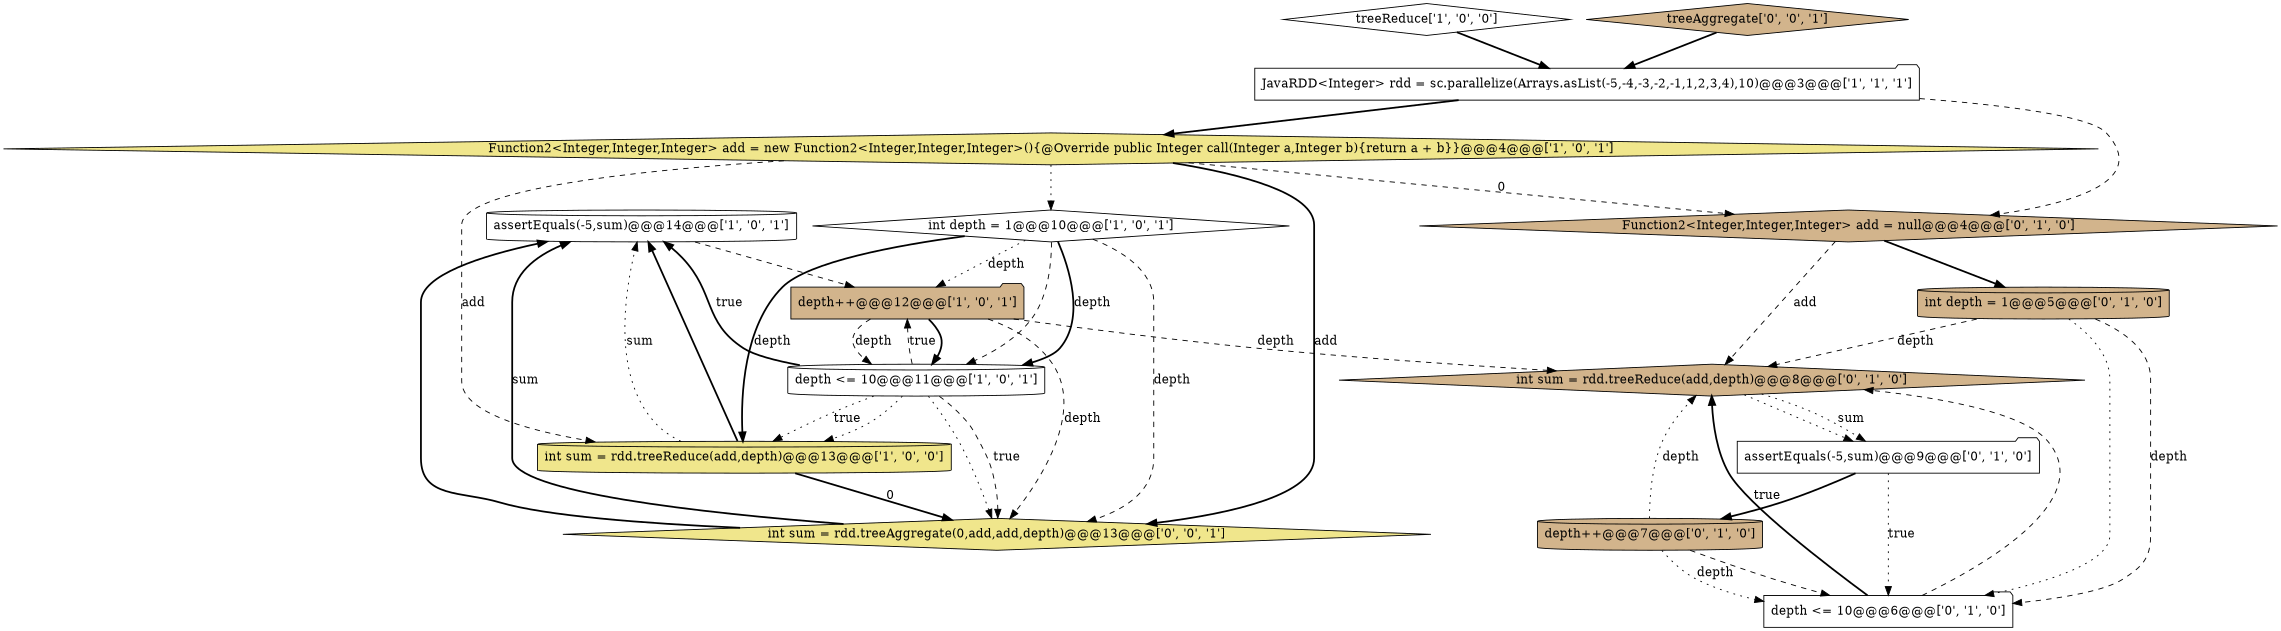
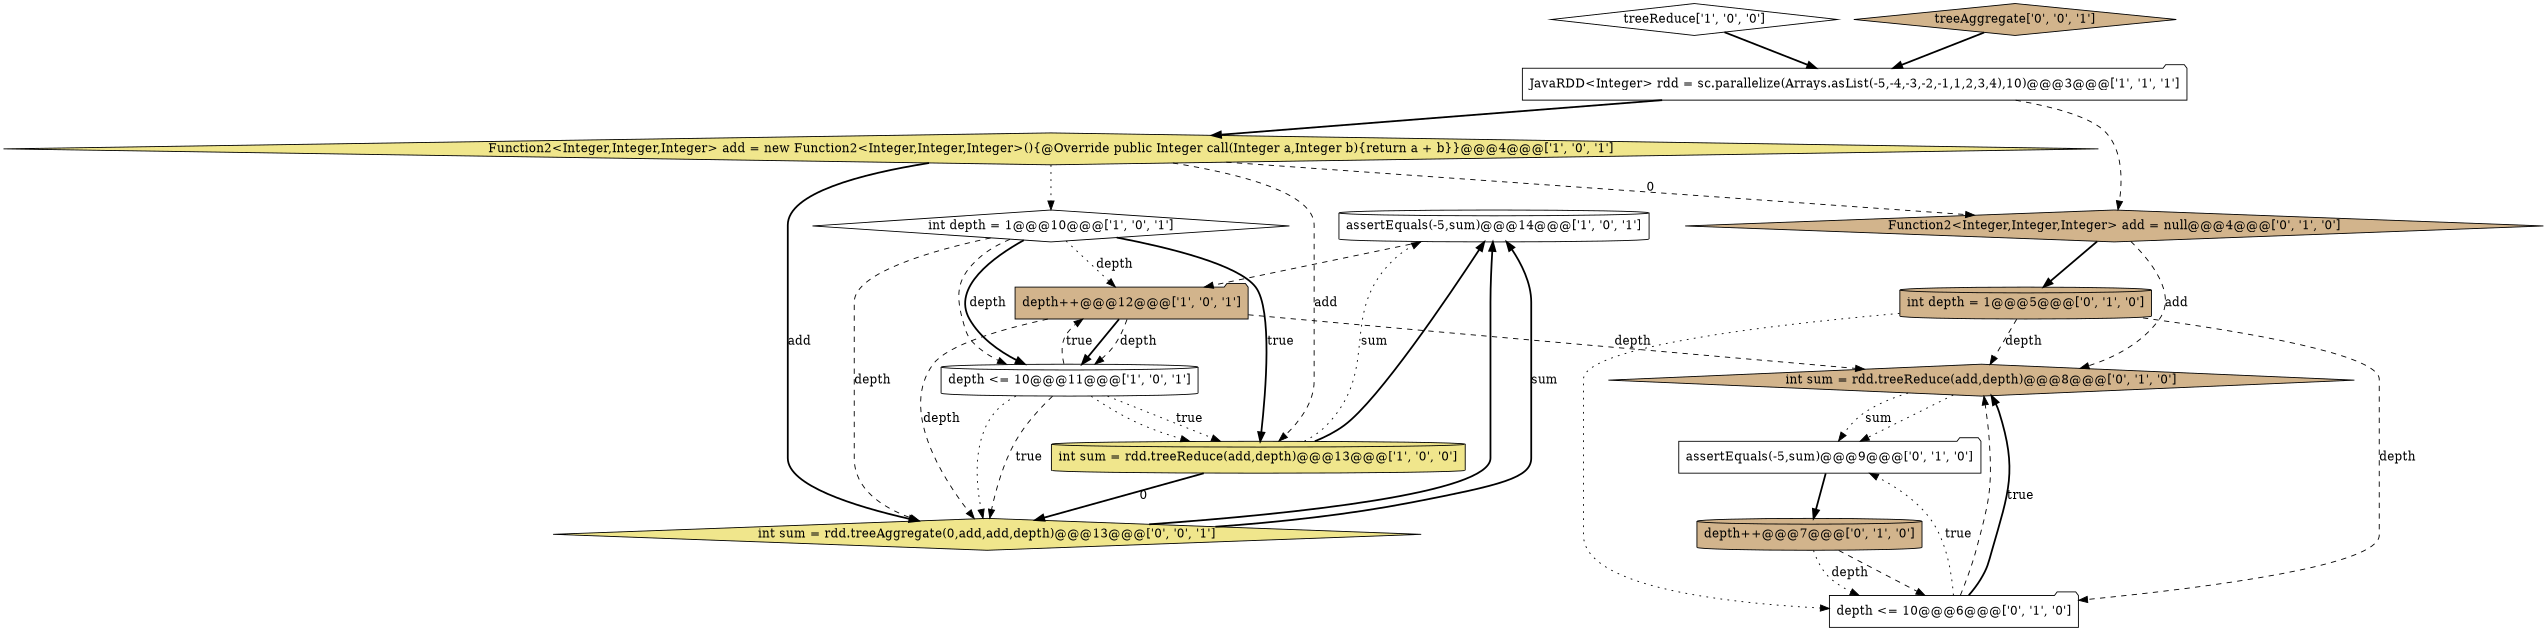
(720, 325) -> none
(773, 342) -> (1281, 342)
(1657, 456) -> none
(1888, 530) -> (1934, 524)
